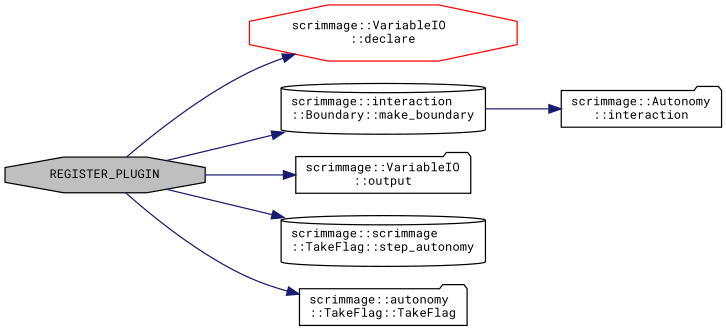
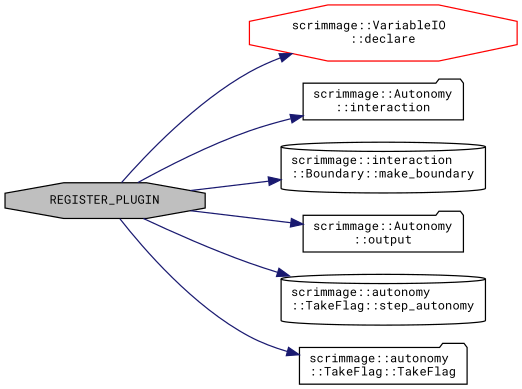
(517, 109) -> (212, 146)
(383, 175) -> (383, 234)
(383, 241) -> (383, 300)
